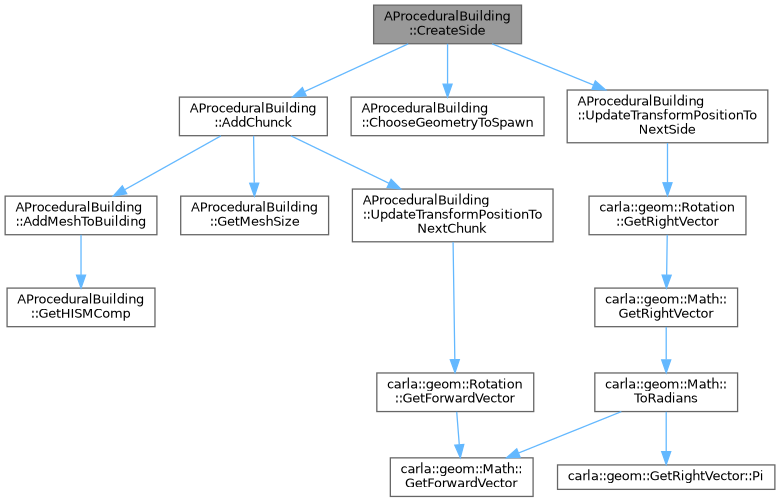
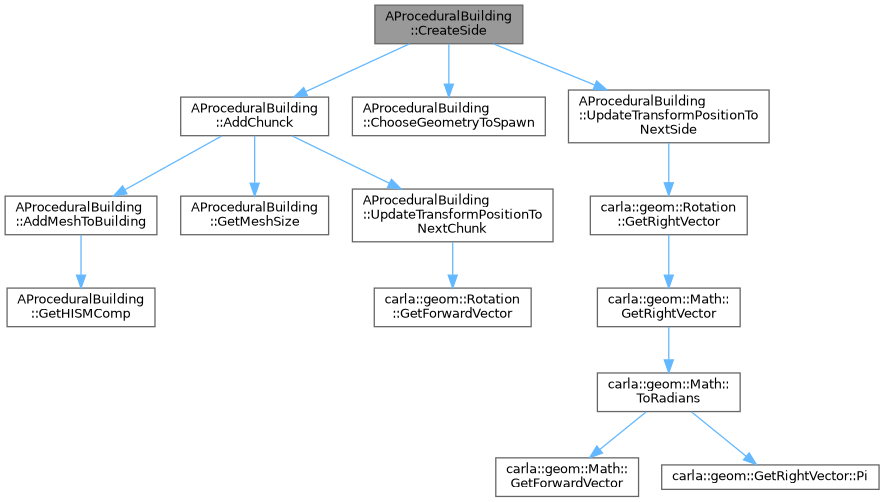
(458, 428) -> none
